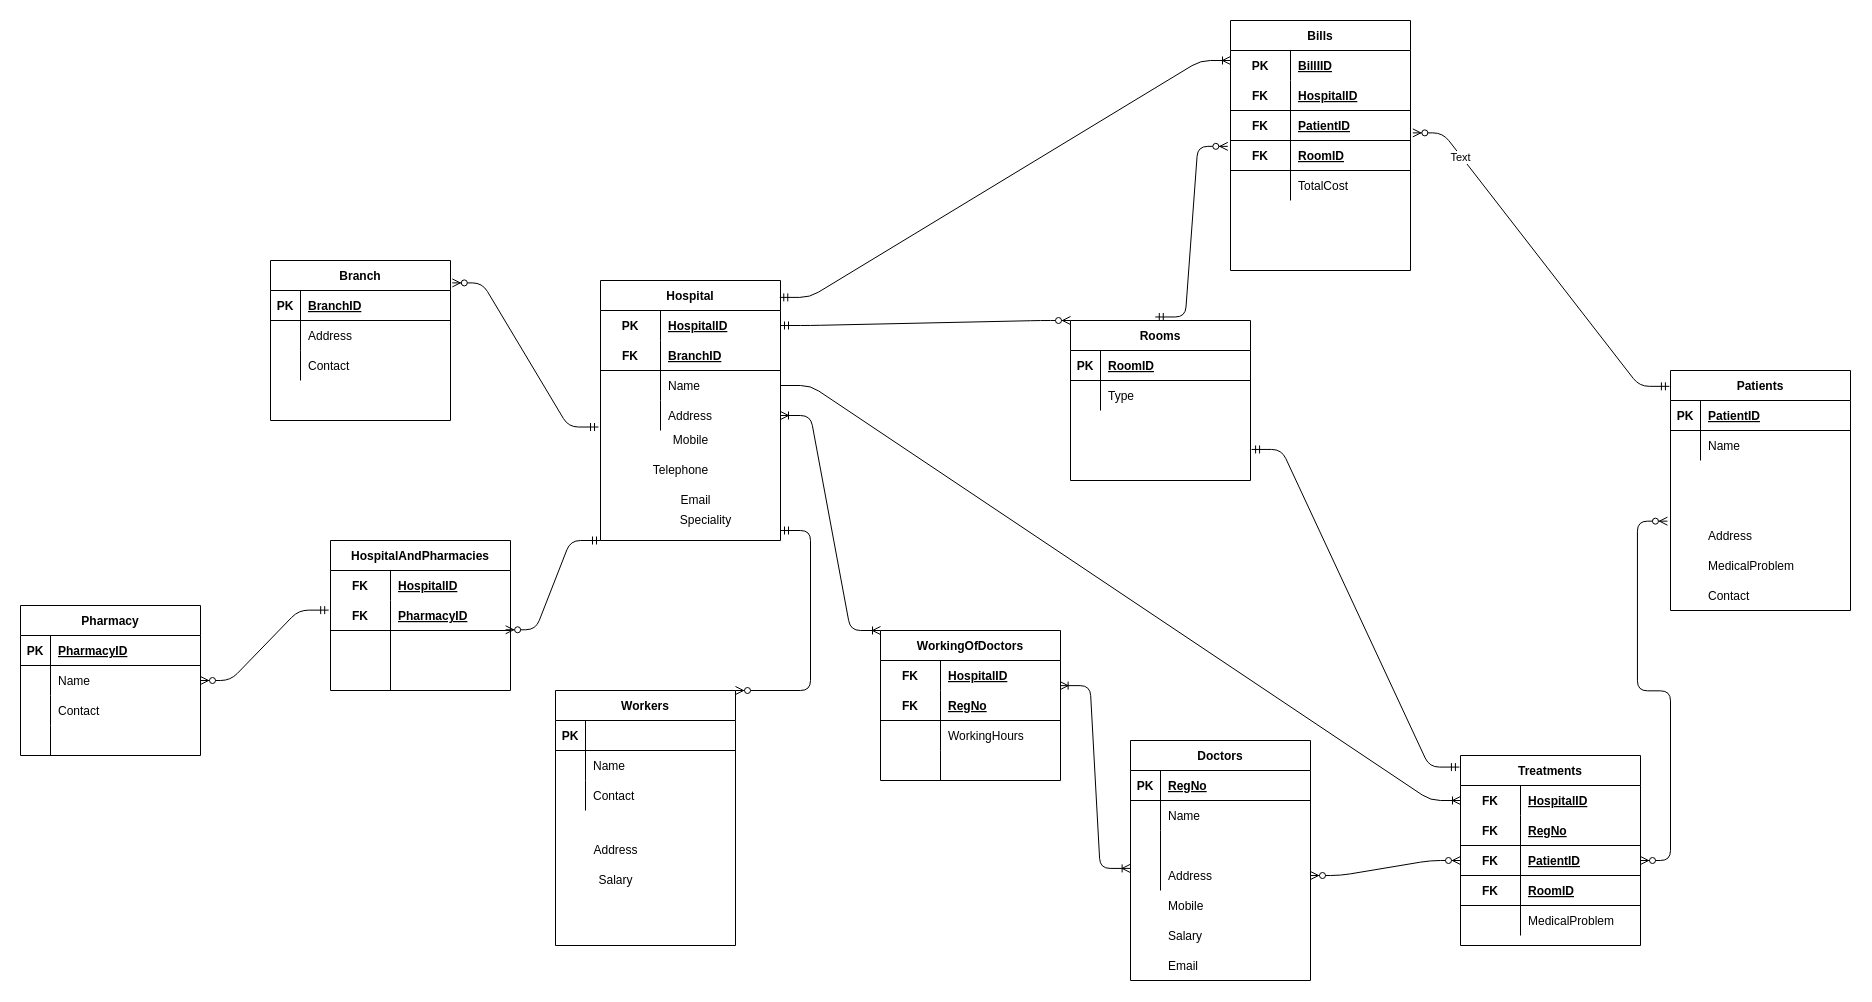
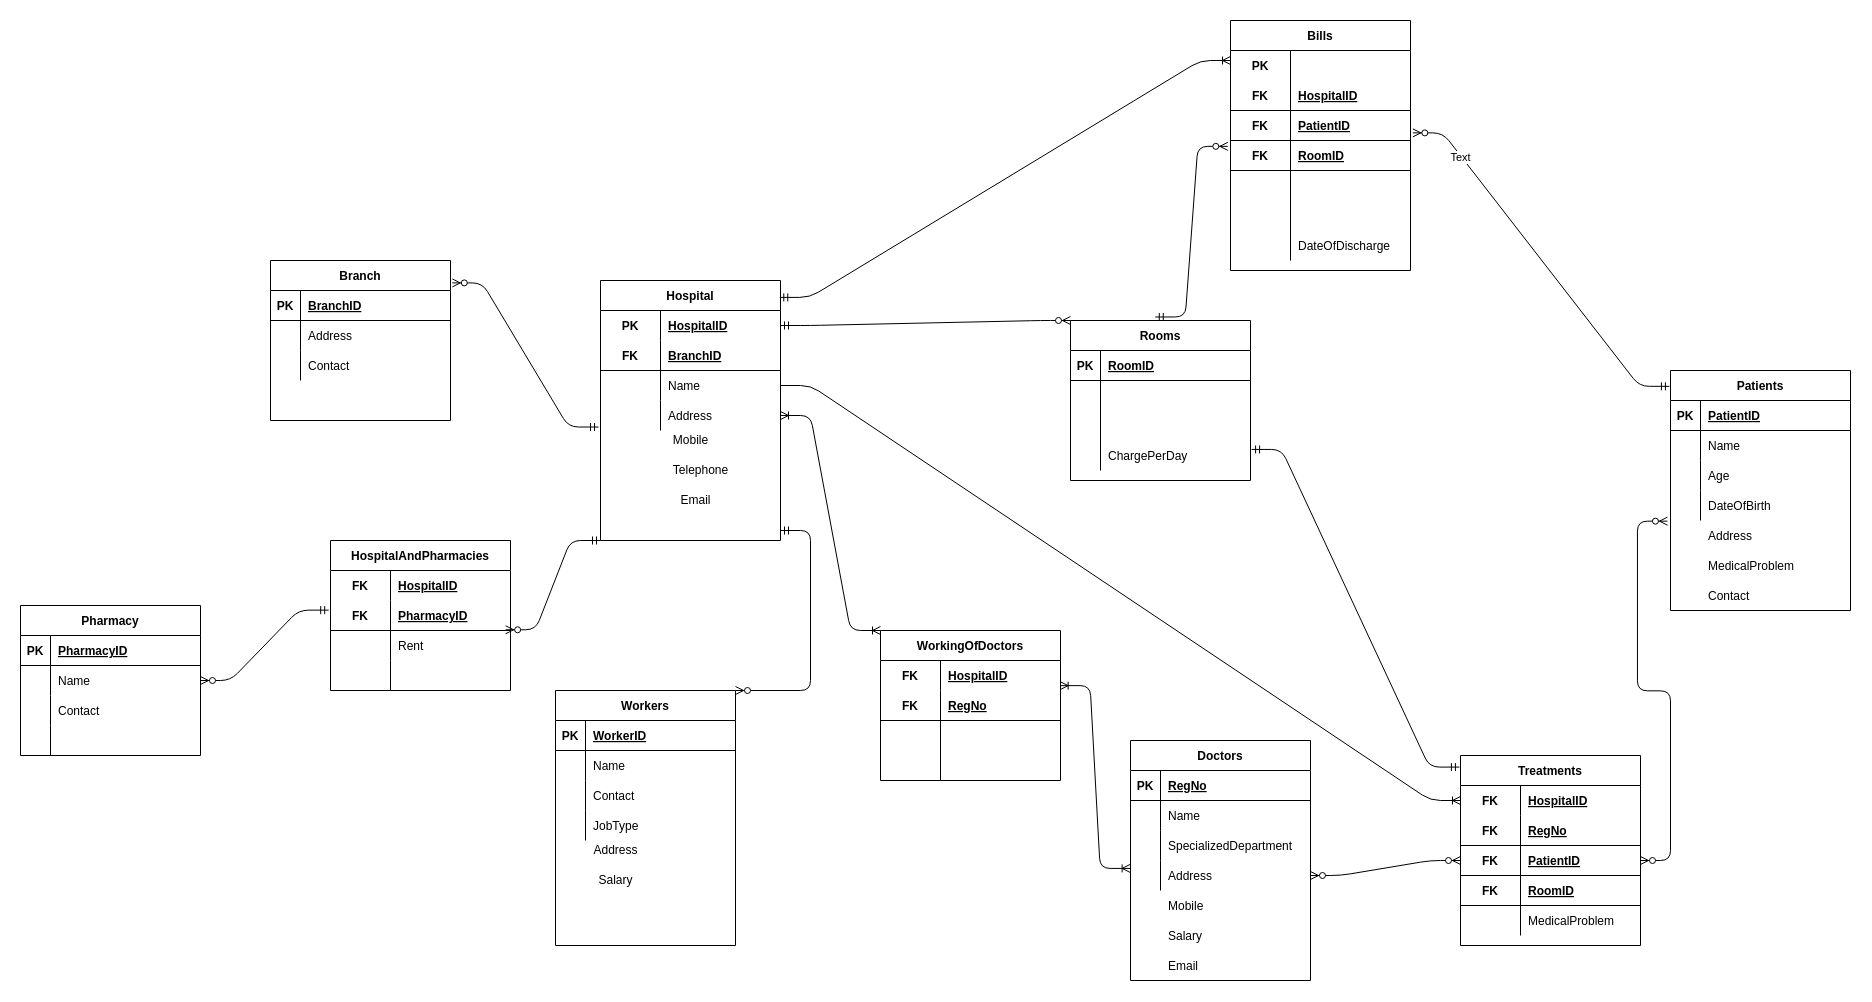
(1351, 66) -> none
(1351, 186) -> none
none -> (1351, 246)
(1176, 396) -> none
none -> (1176, 456)
(681, 471) -> (701, 471)
none -> (1776, 476)
none -> (1776, 506)
(706, 521) -> none
none -> (451, 646)
none -> (661, 736)
(1001, 736) -> none
none -> (661, 826)
none -> (1236, 846)
